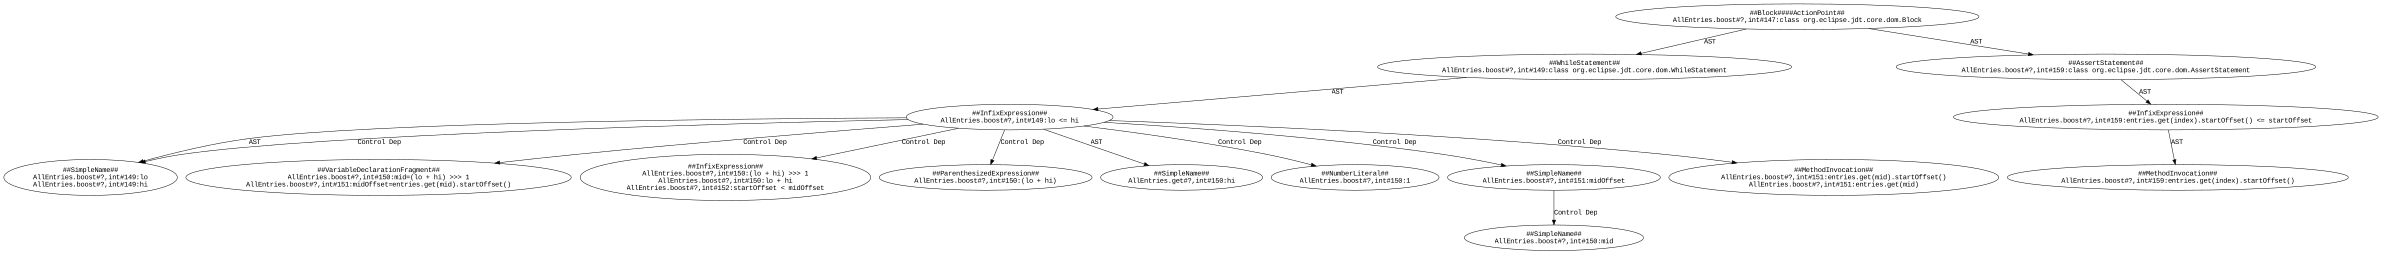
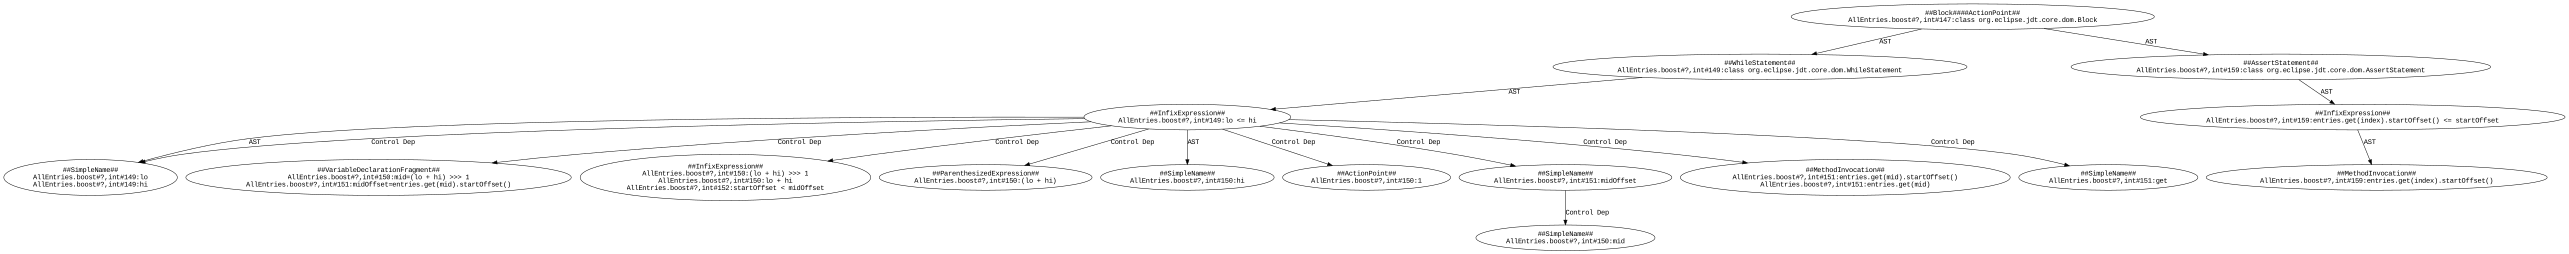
(1182, 177) -> (1187, 177)
(1355, 177) -> (1367, 177)
none -> (2108, 177)
